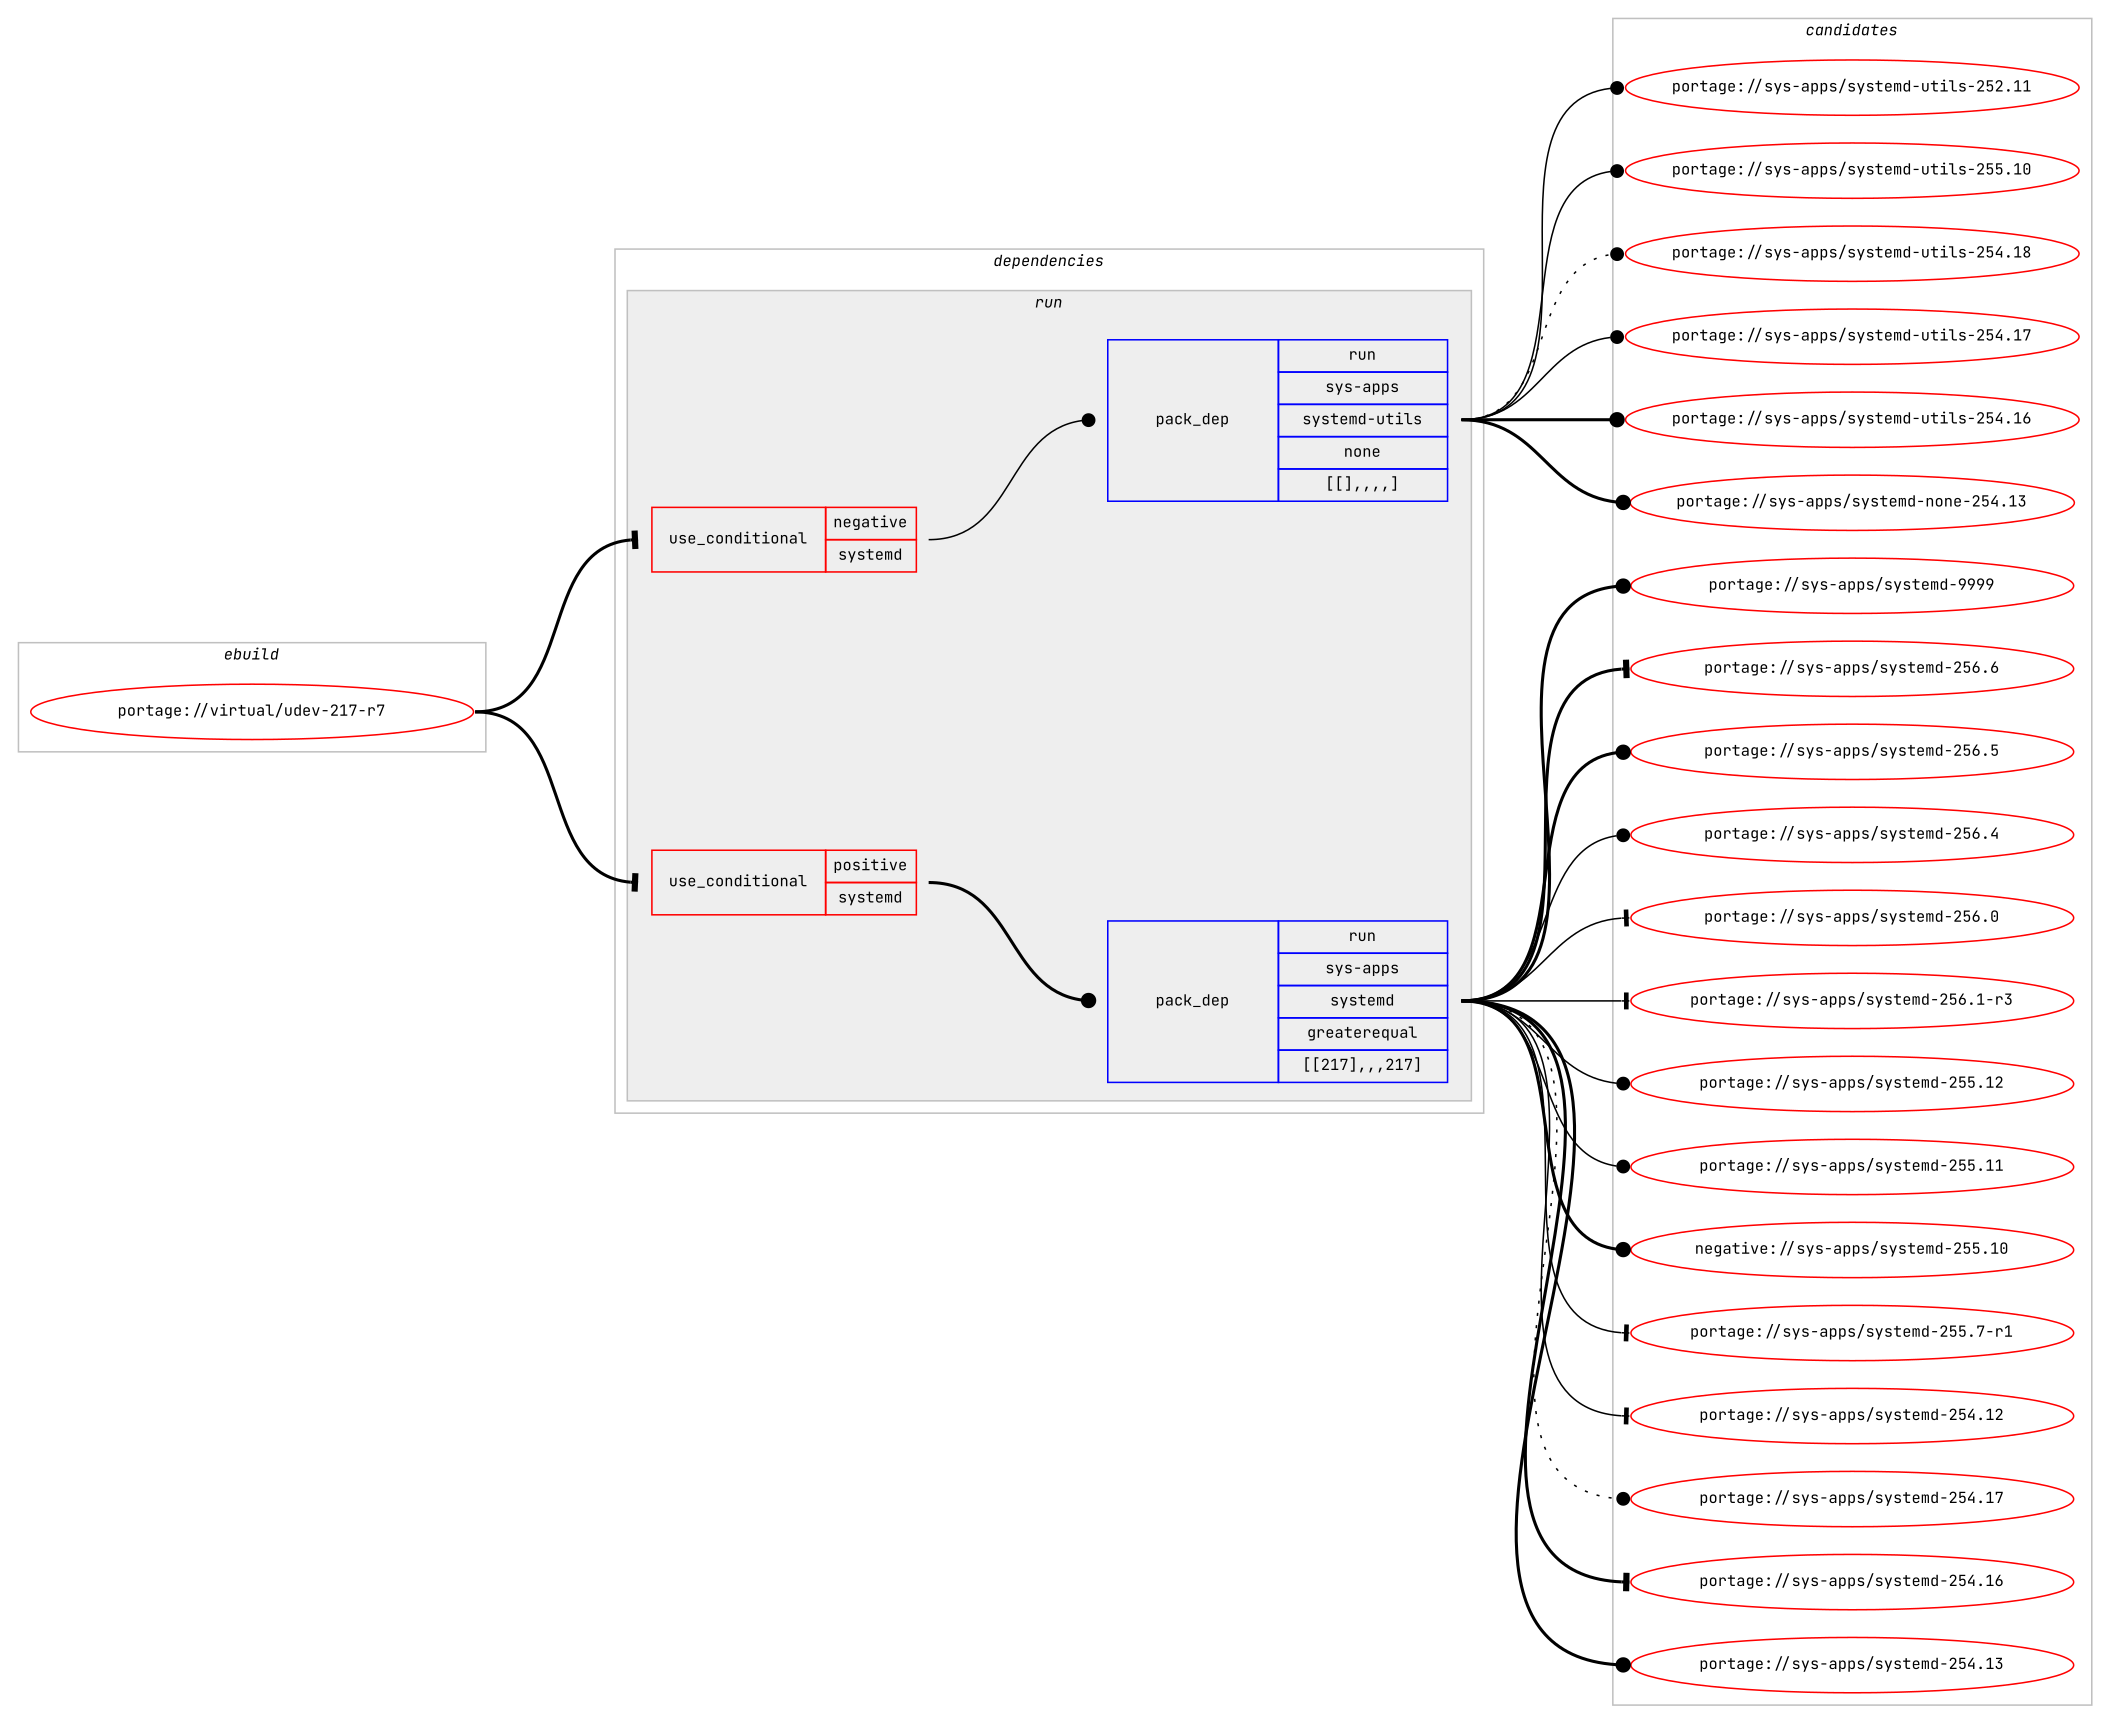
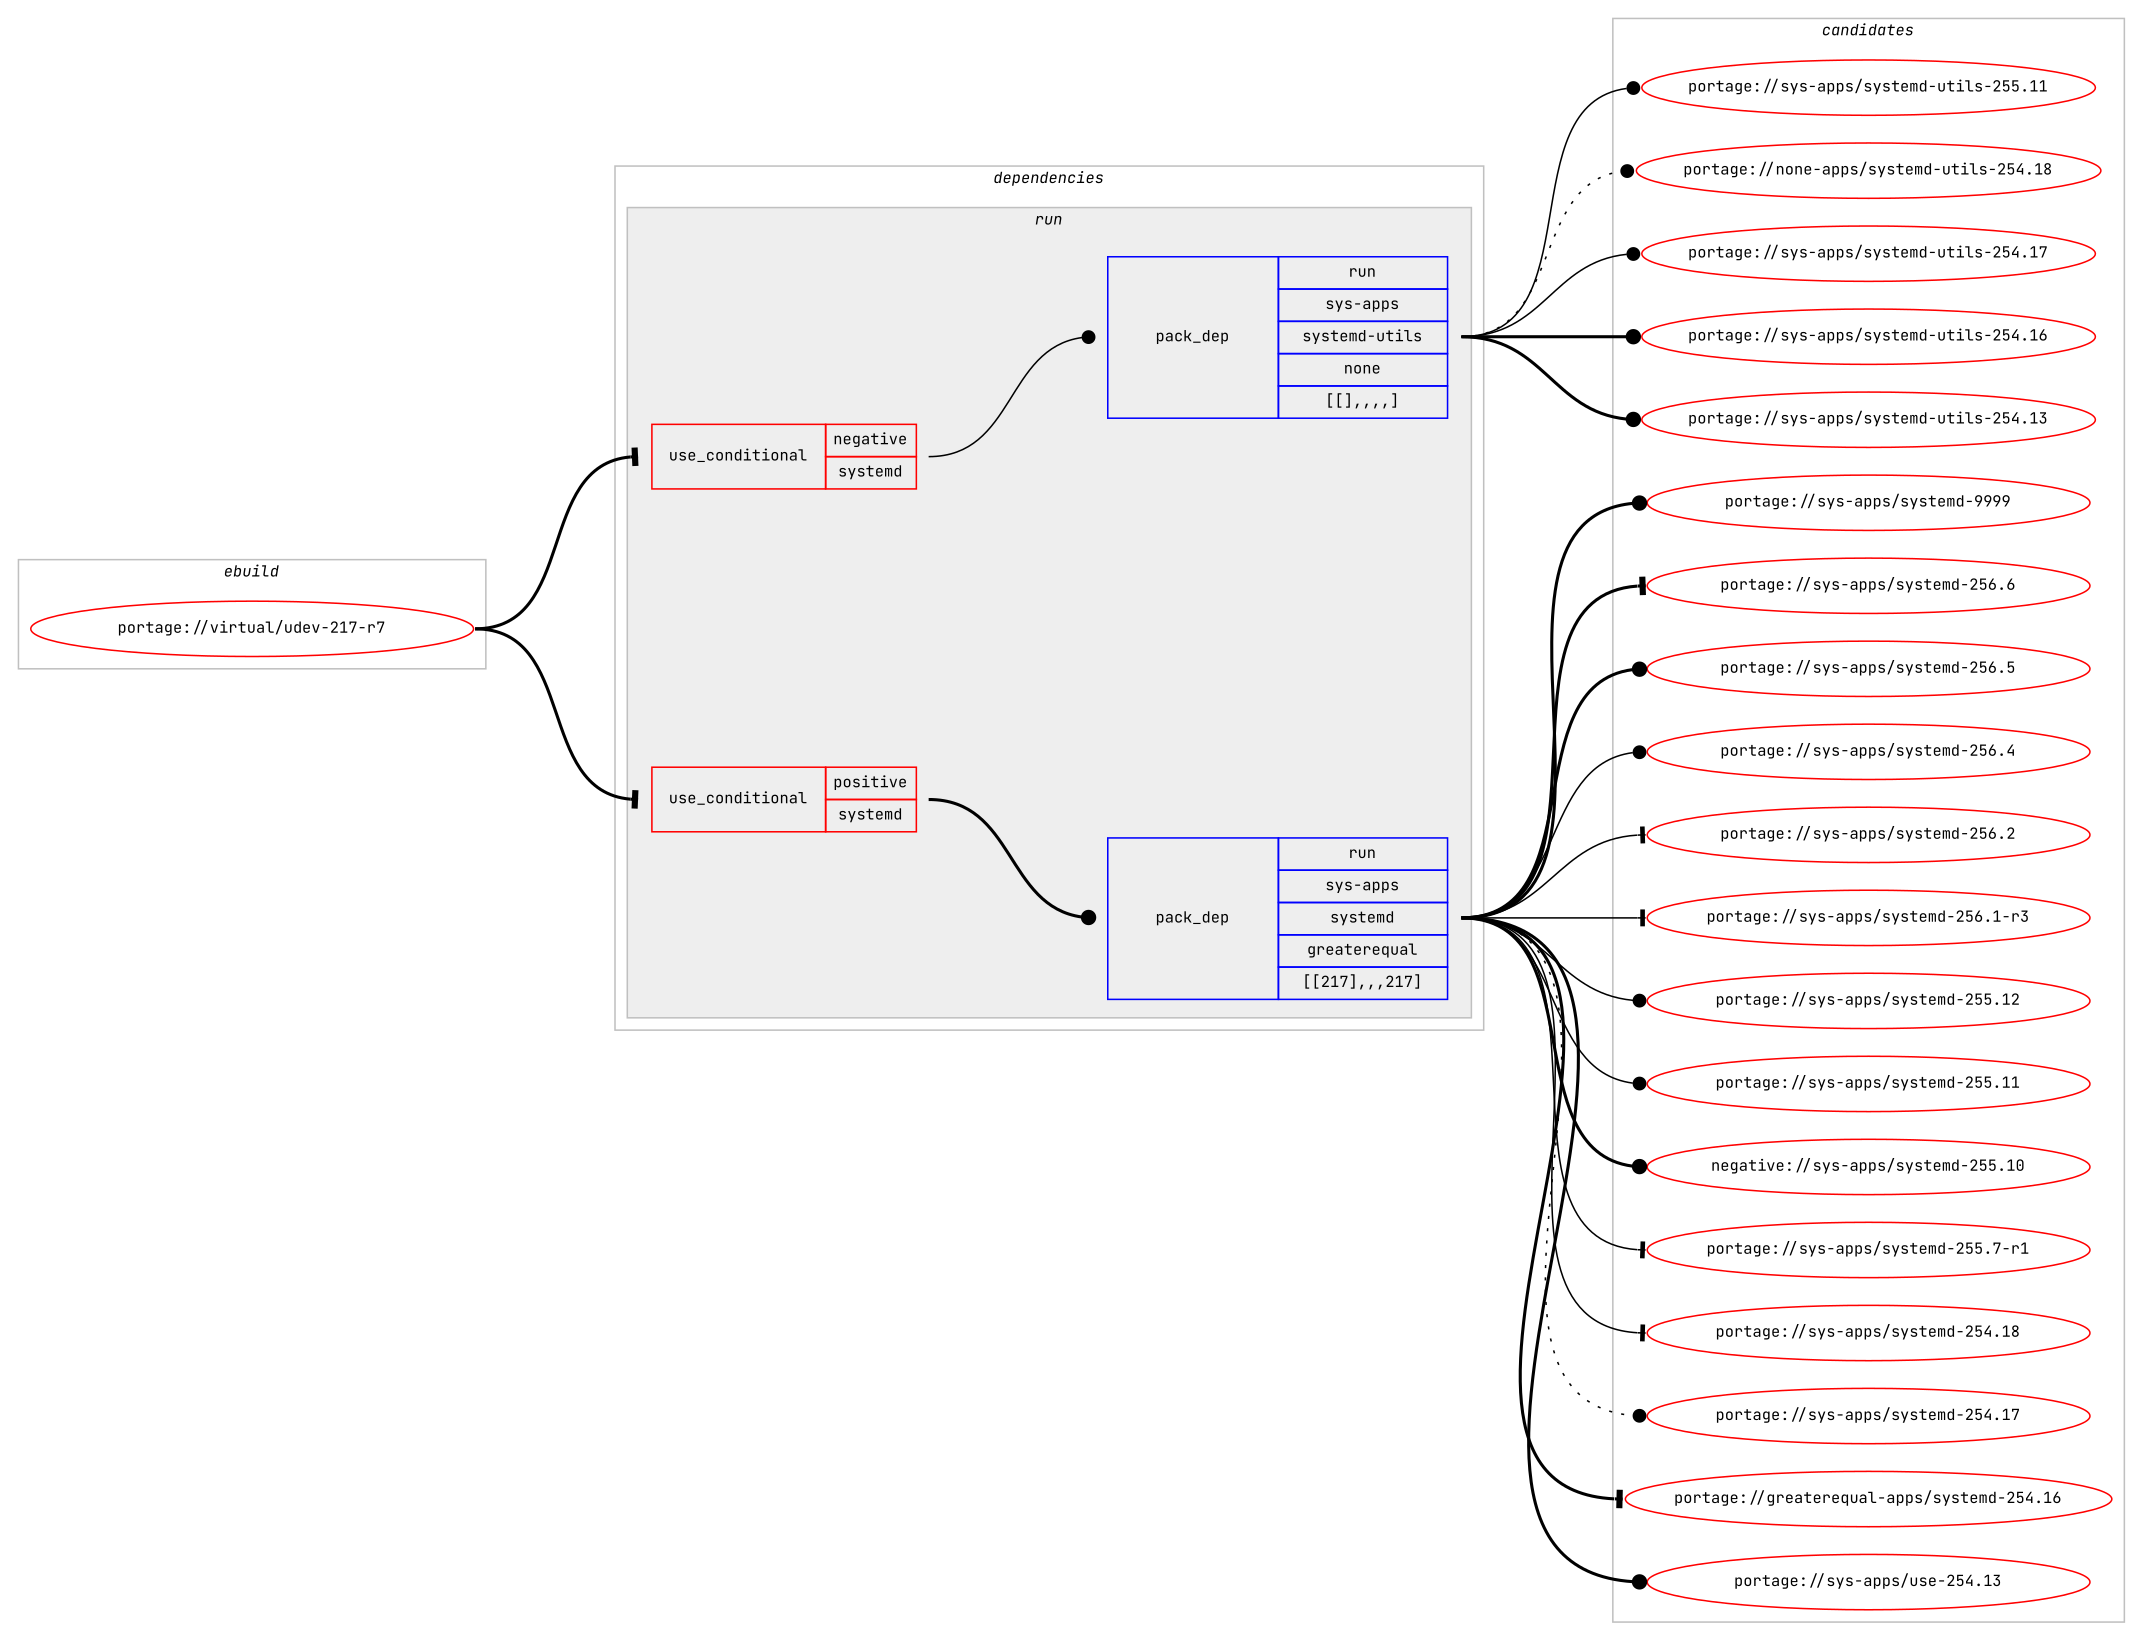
(1852, 88) -> (1869, 88)
(1852, 171) -> none
(1852, 254) -> (1869, 171)
(1852, 503) -> (1869, 420)
(1852, 918) -> (1869, 835)
(1852, 1416) -> (1869, 1333)
(1852, 1582) -> (1869, 1499)
(1852, 1665) -> (1869, 1582)
